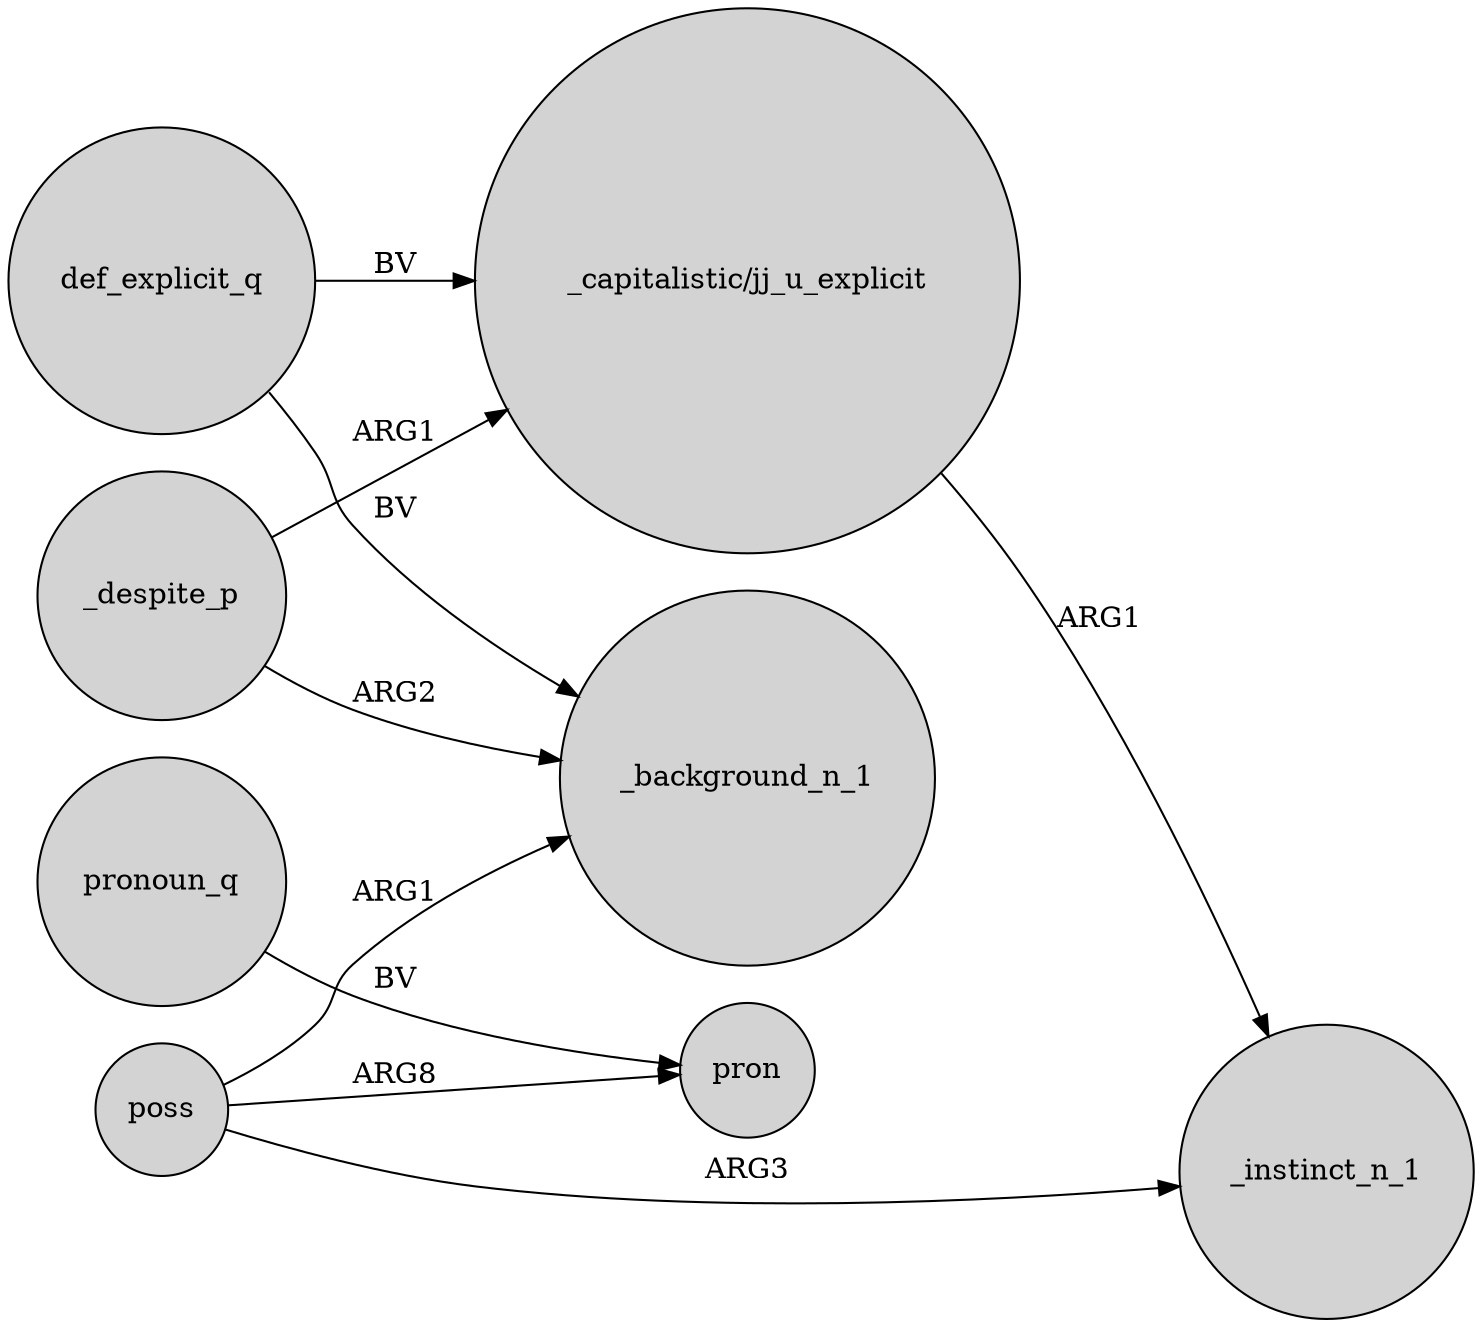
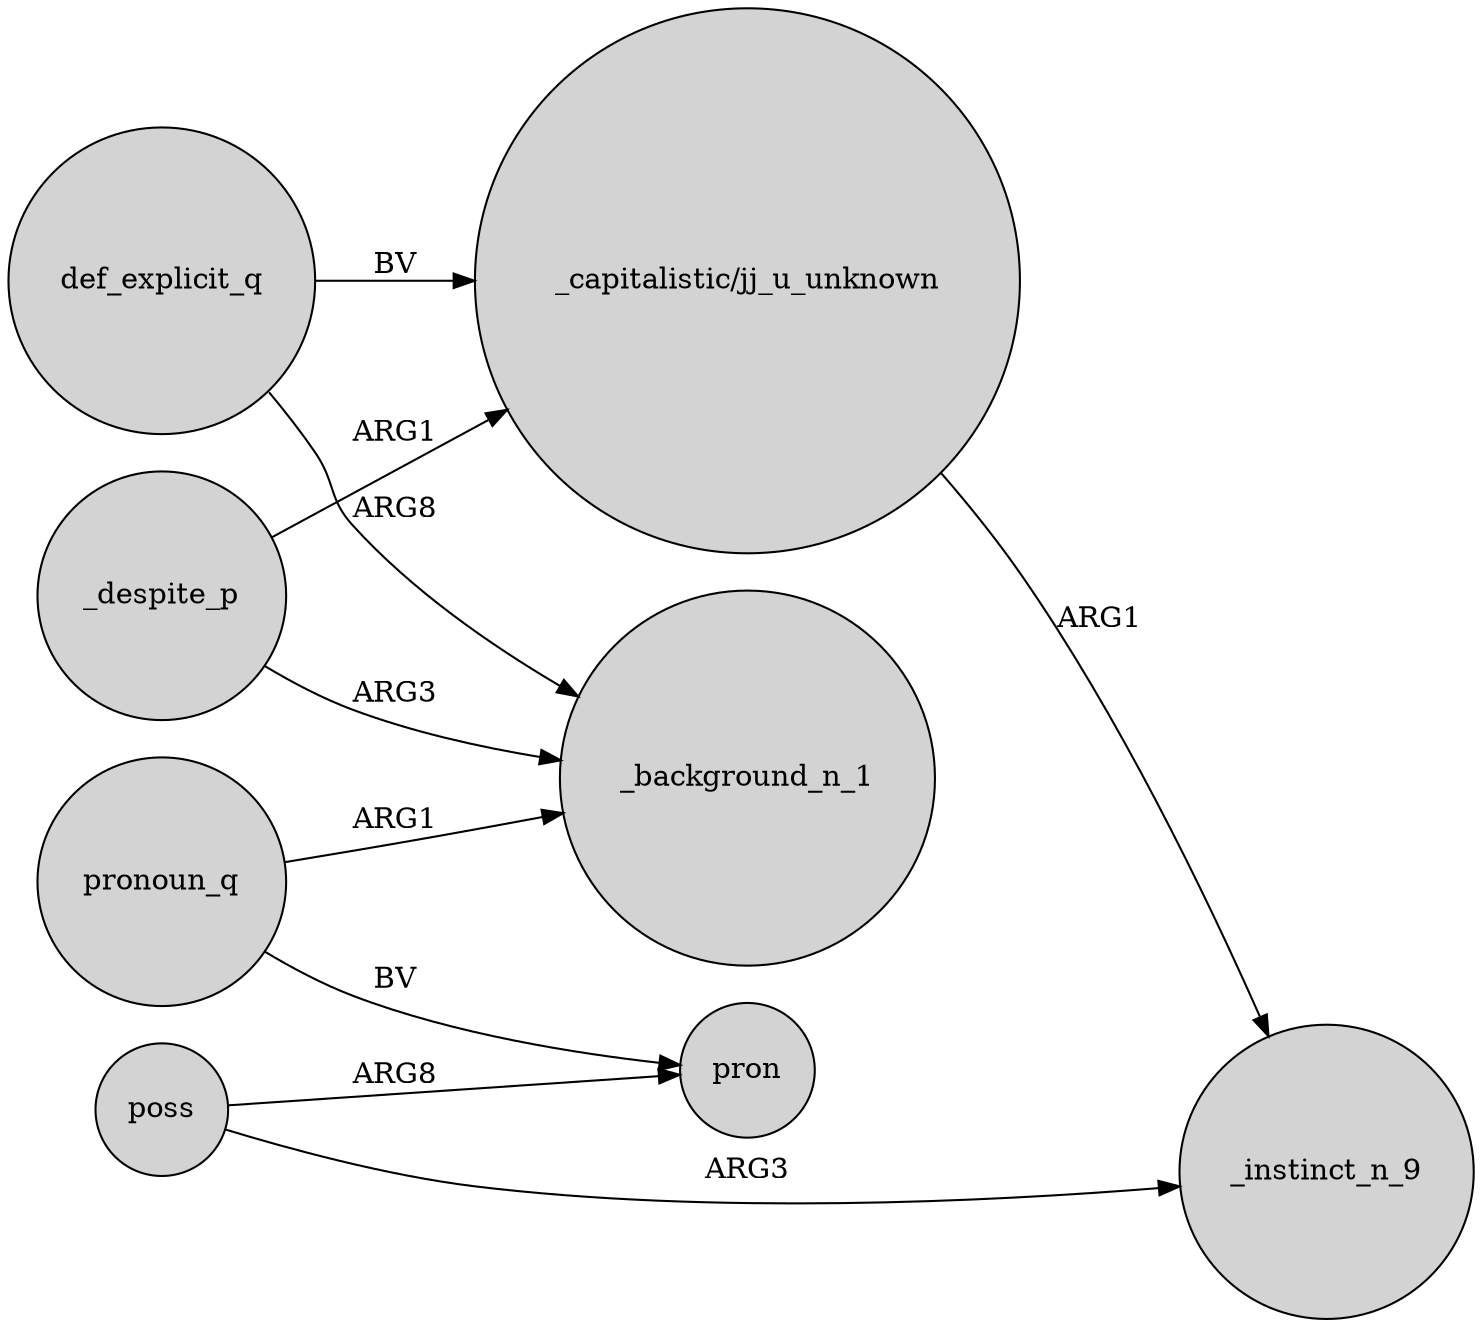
(747, 281) -> (747, 281)
(395, 510) -> (395, 510)
(395, 694) -> (395, 694)
(371, 949) -> (414, 840)
(1327, 1172) -> (1327, 1172)
